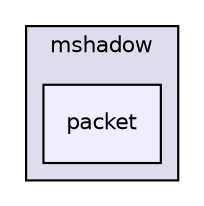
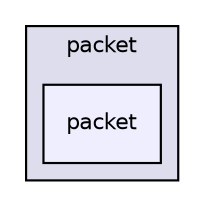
(102, 47) -> (102, 47)
